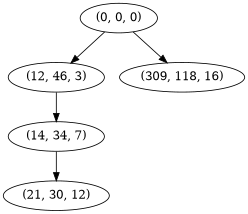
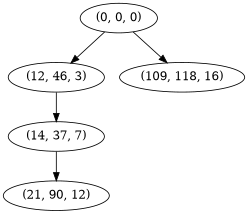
(182, 77) -> (182, 77)
(56, 136) -> (56, 136)
(56, 196) -> (56, 196)
